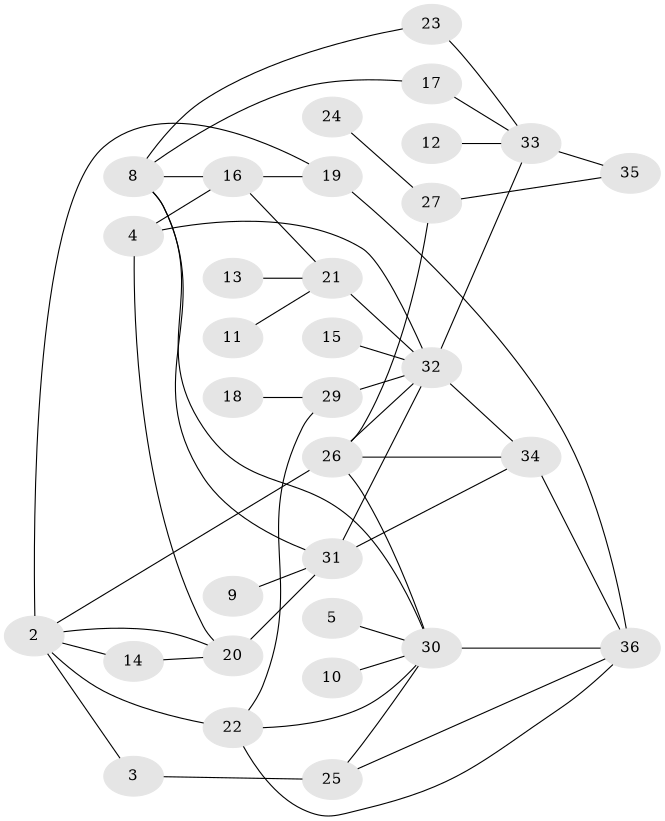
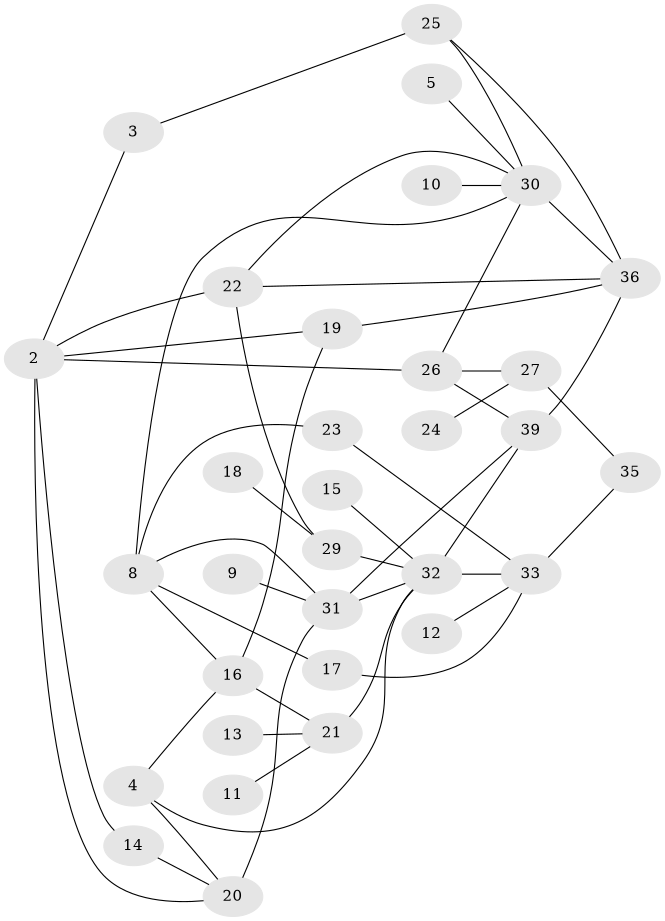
(382, 412) -> none
(531, 457) -> (531, 431)
